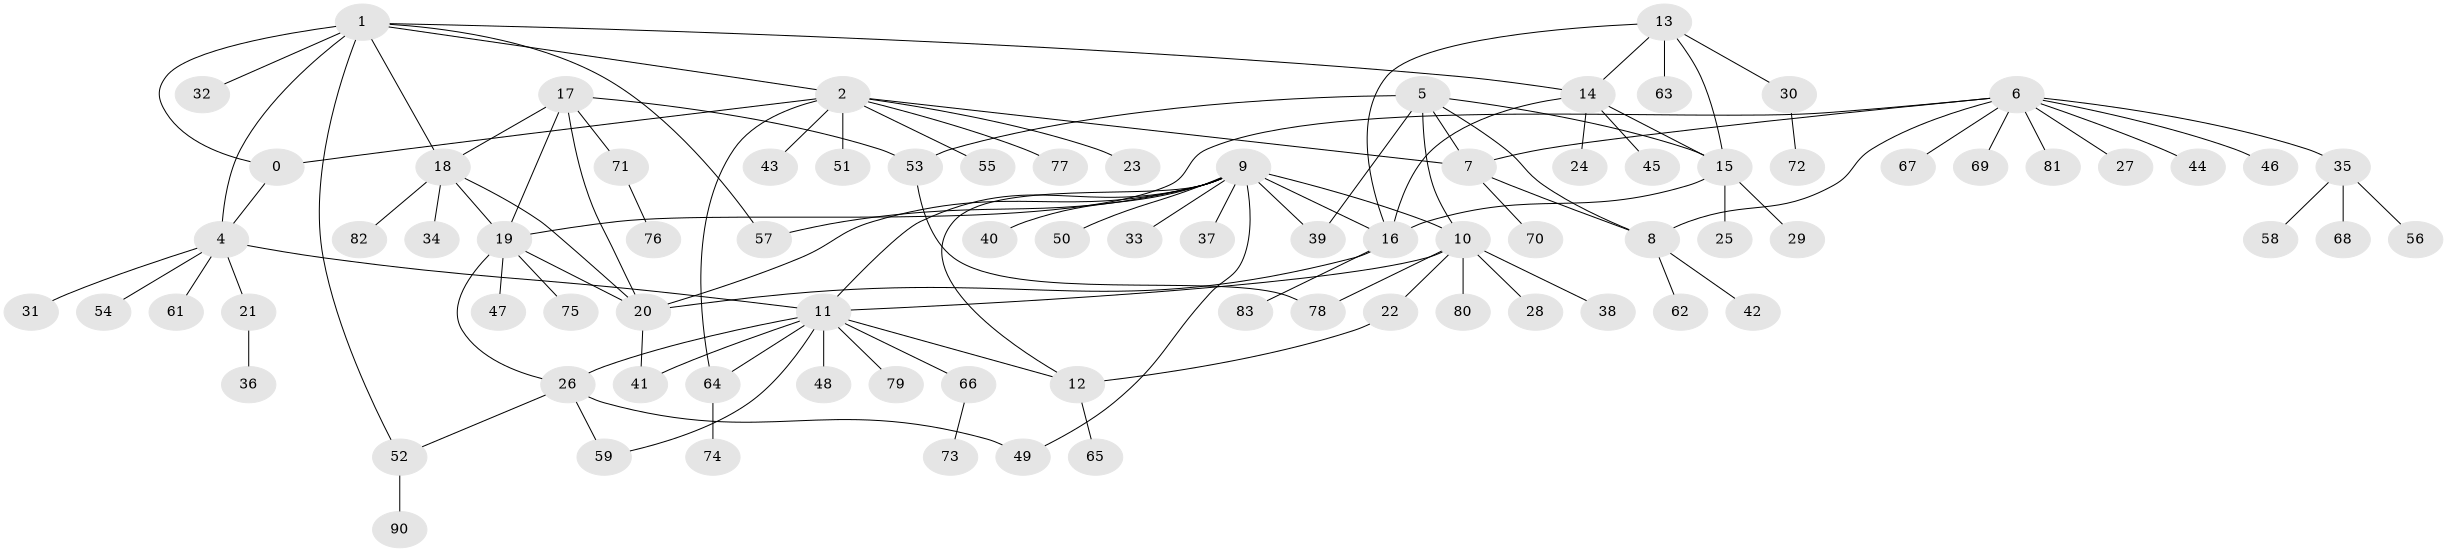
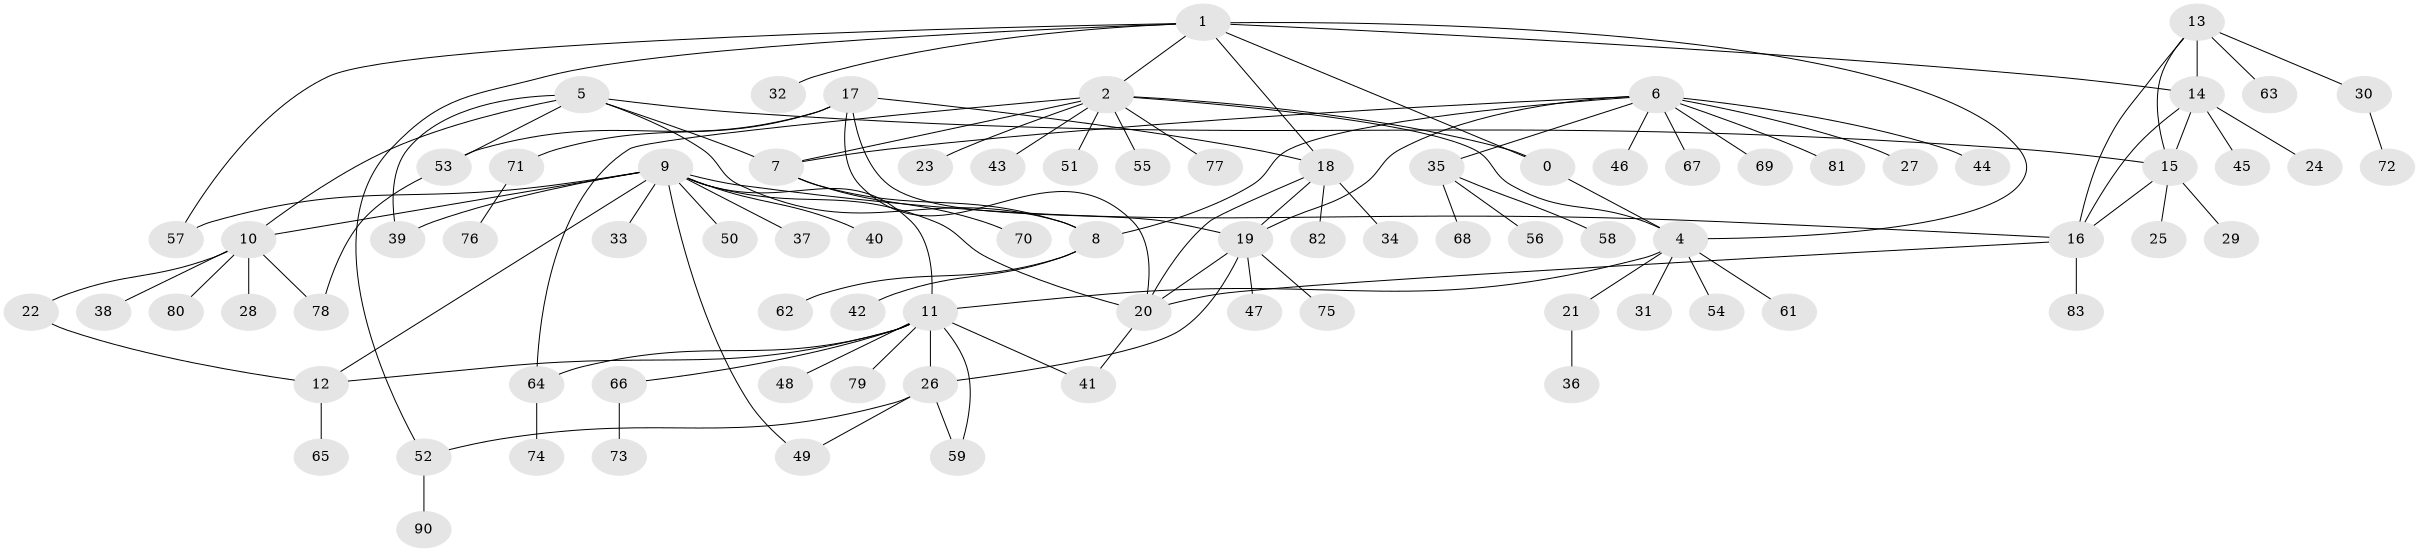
none -> (1461, 145)
(1074, 298) -> none
